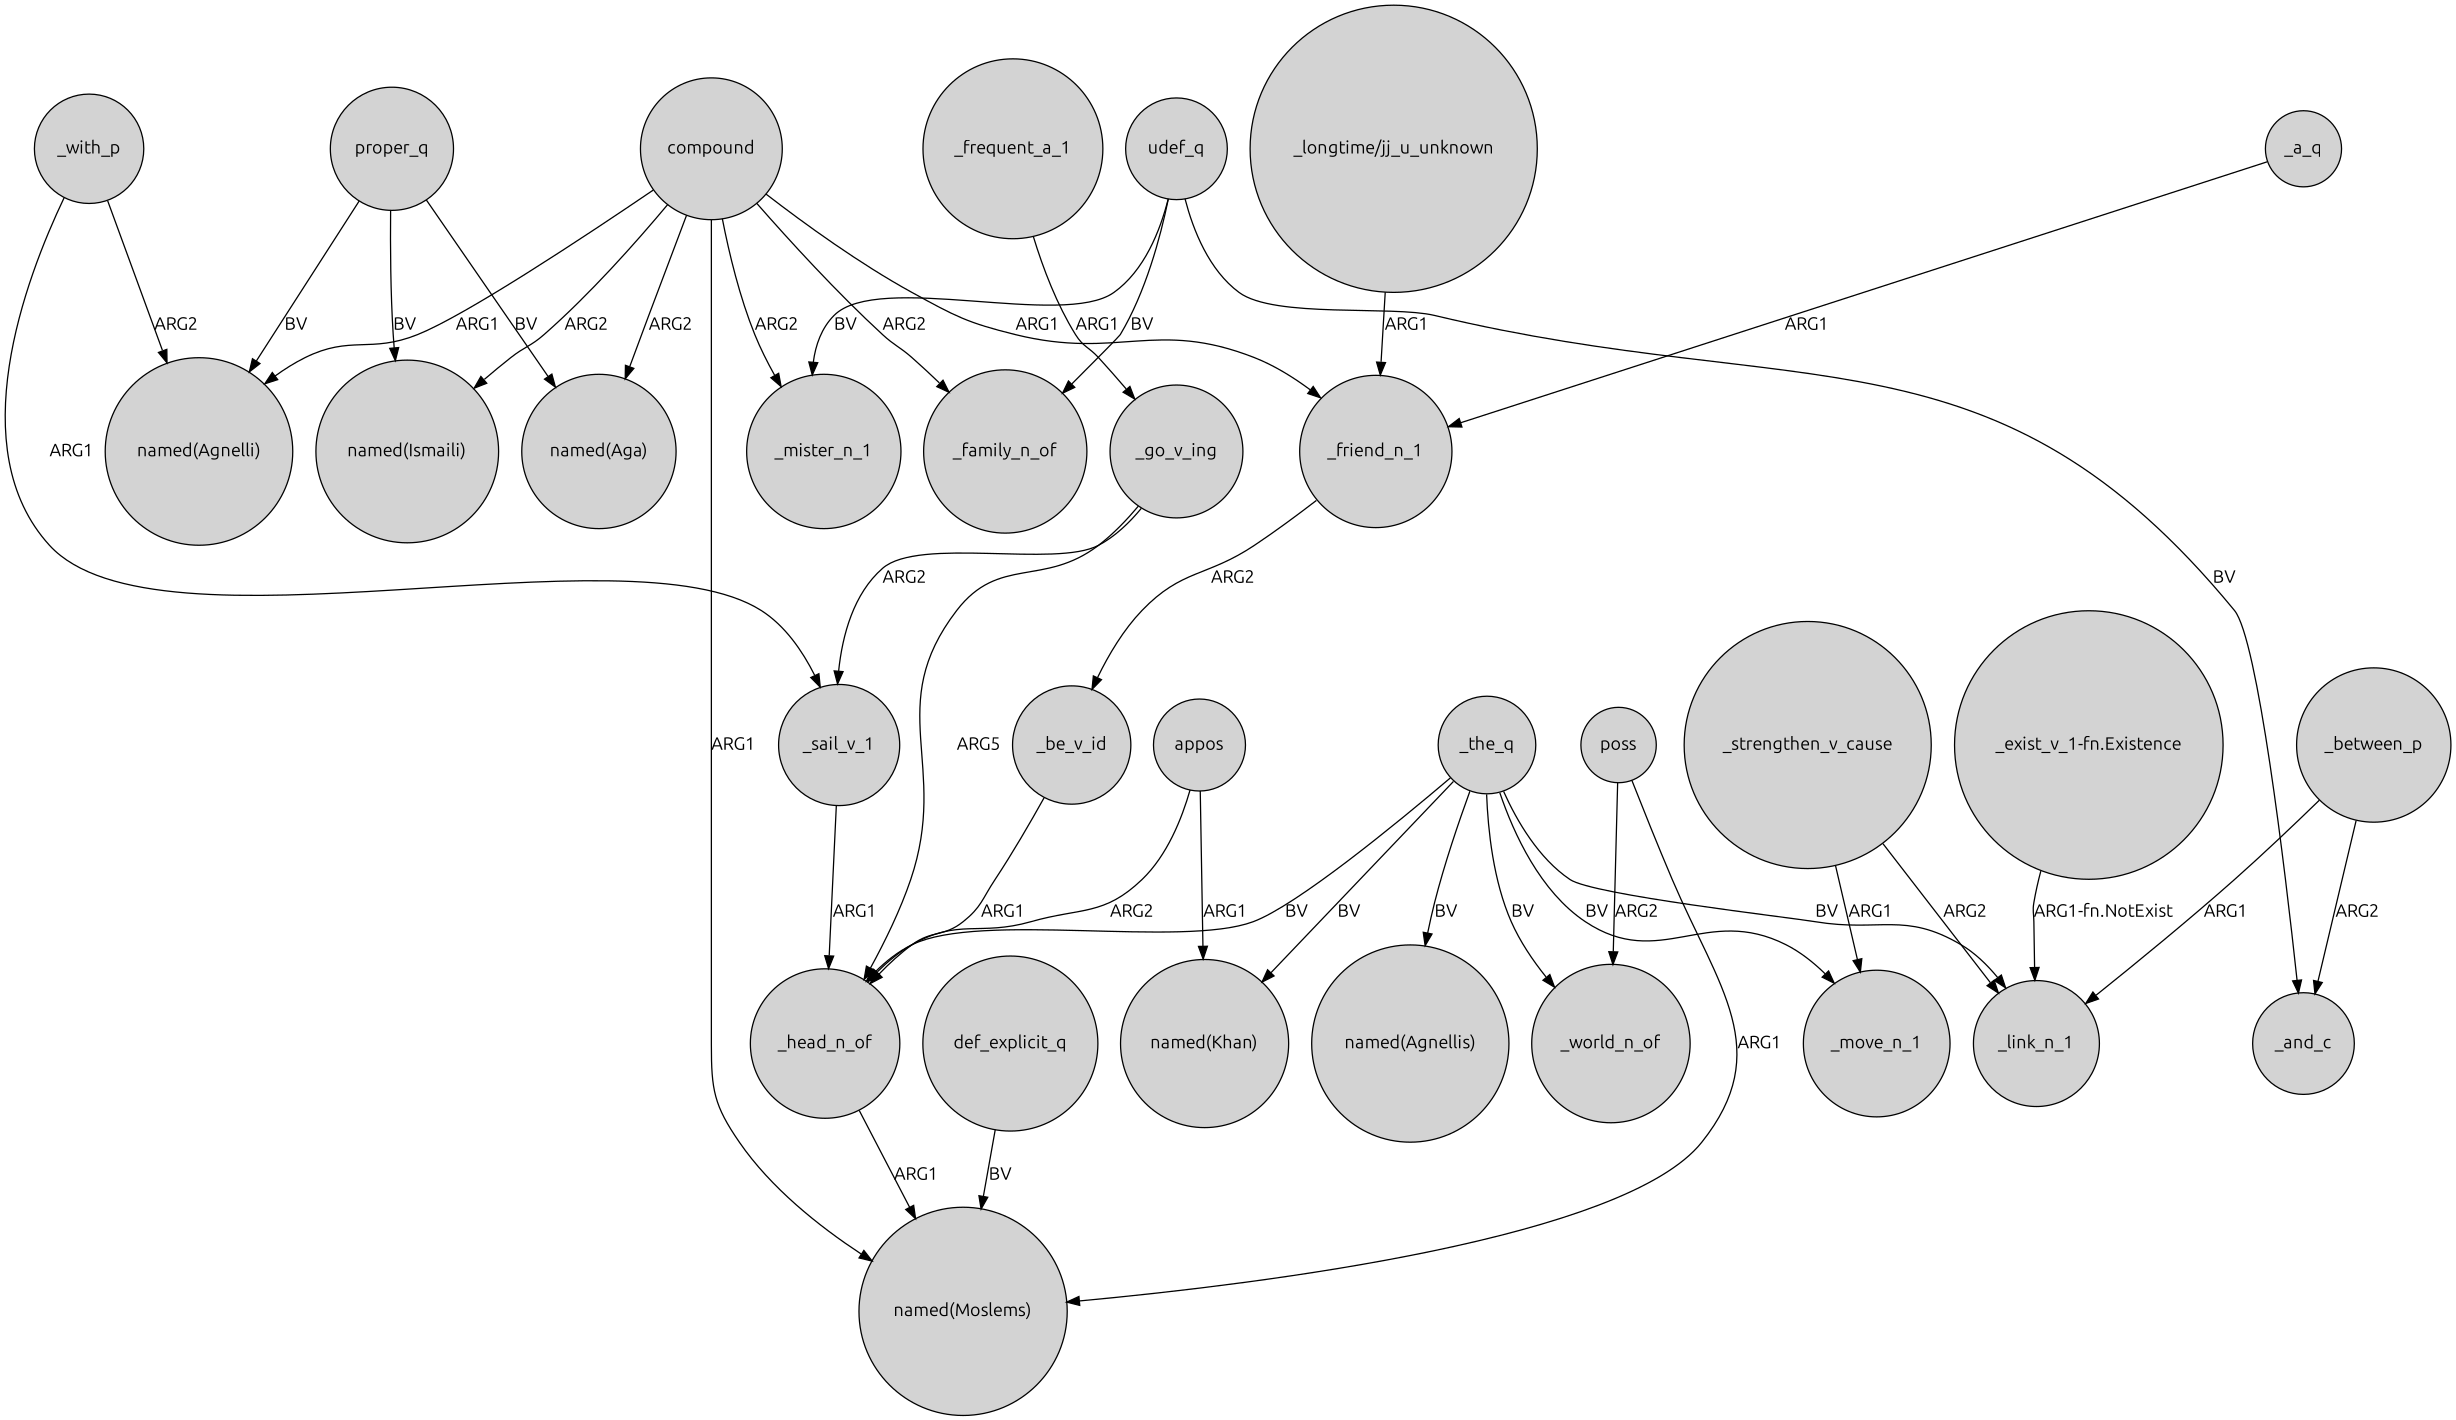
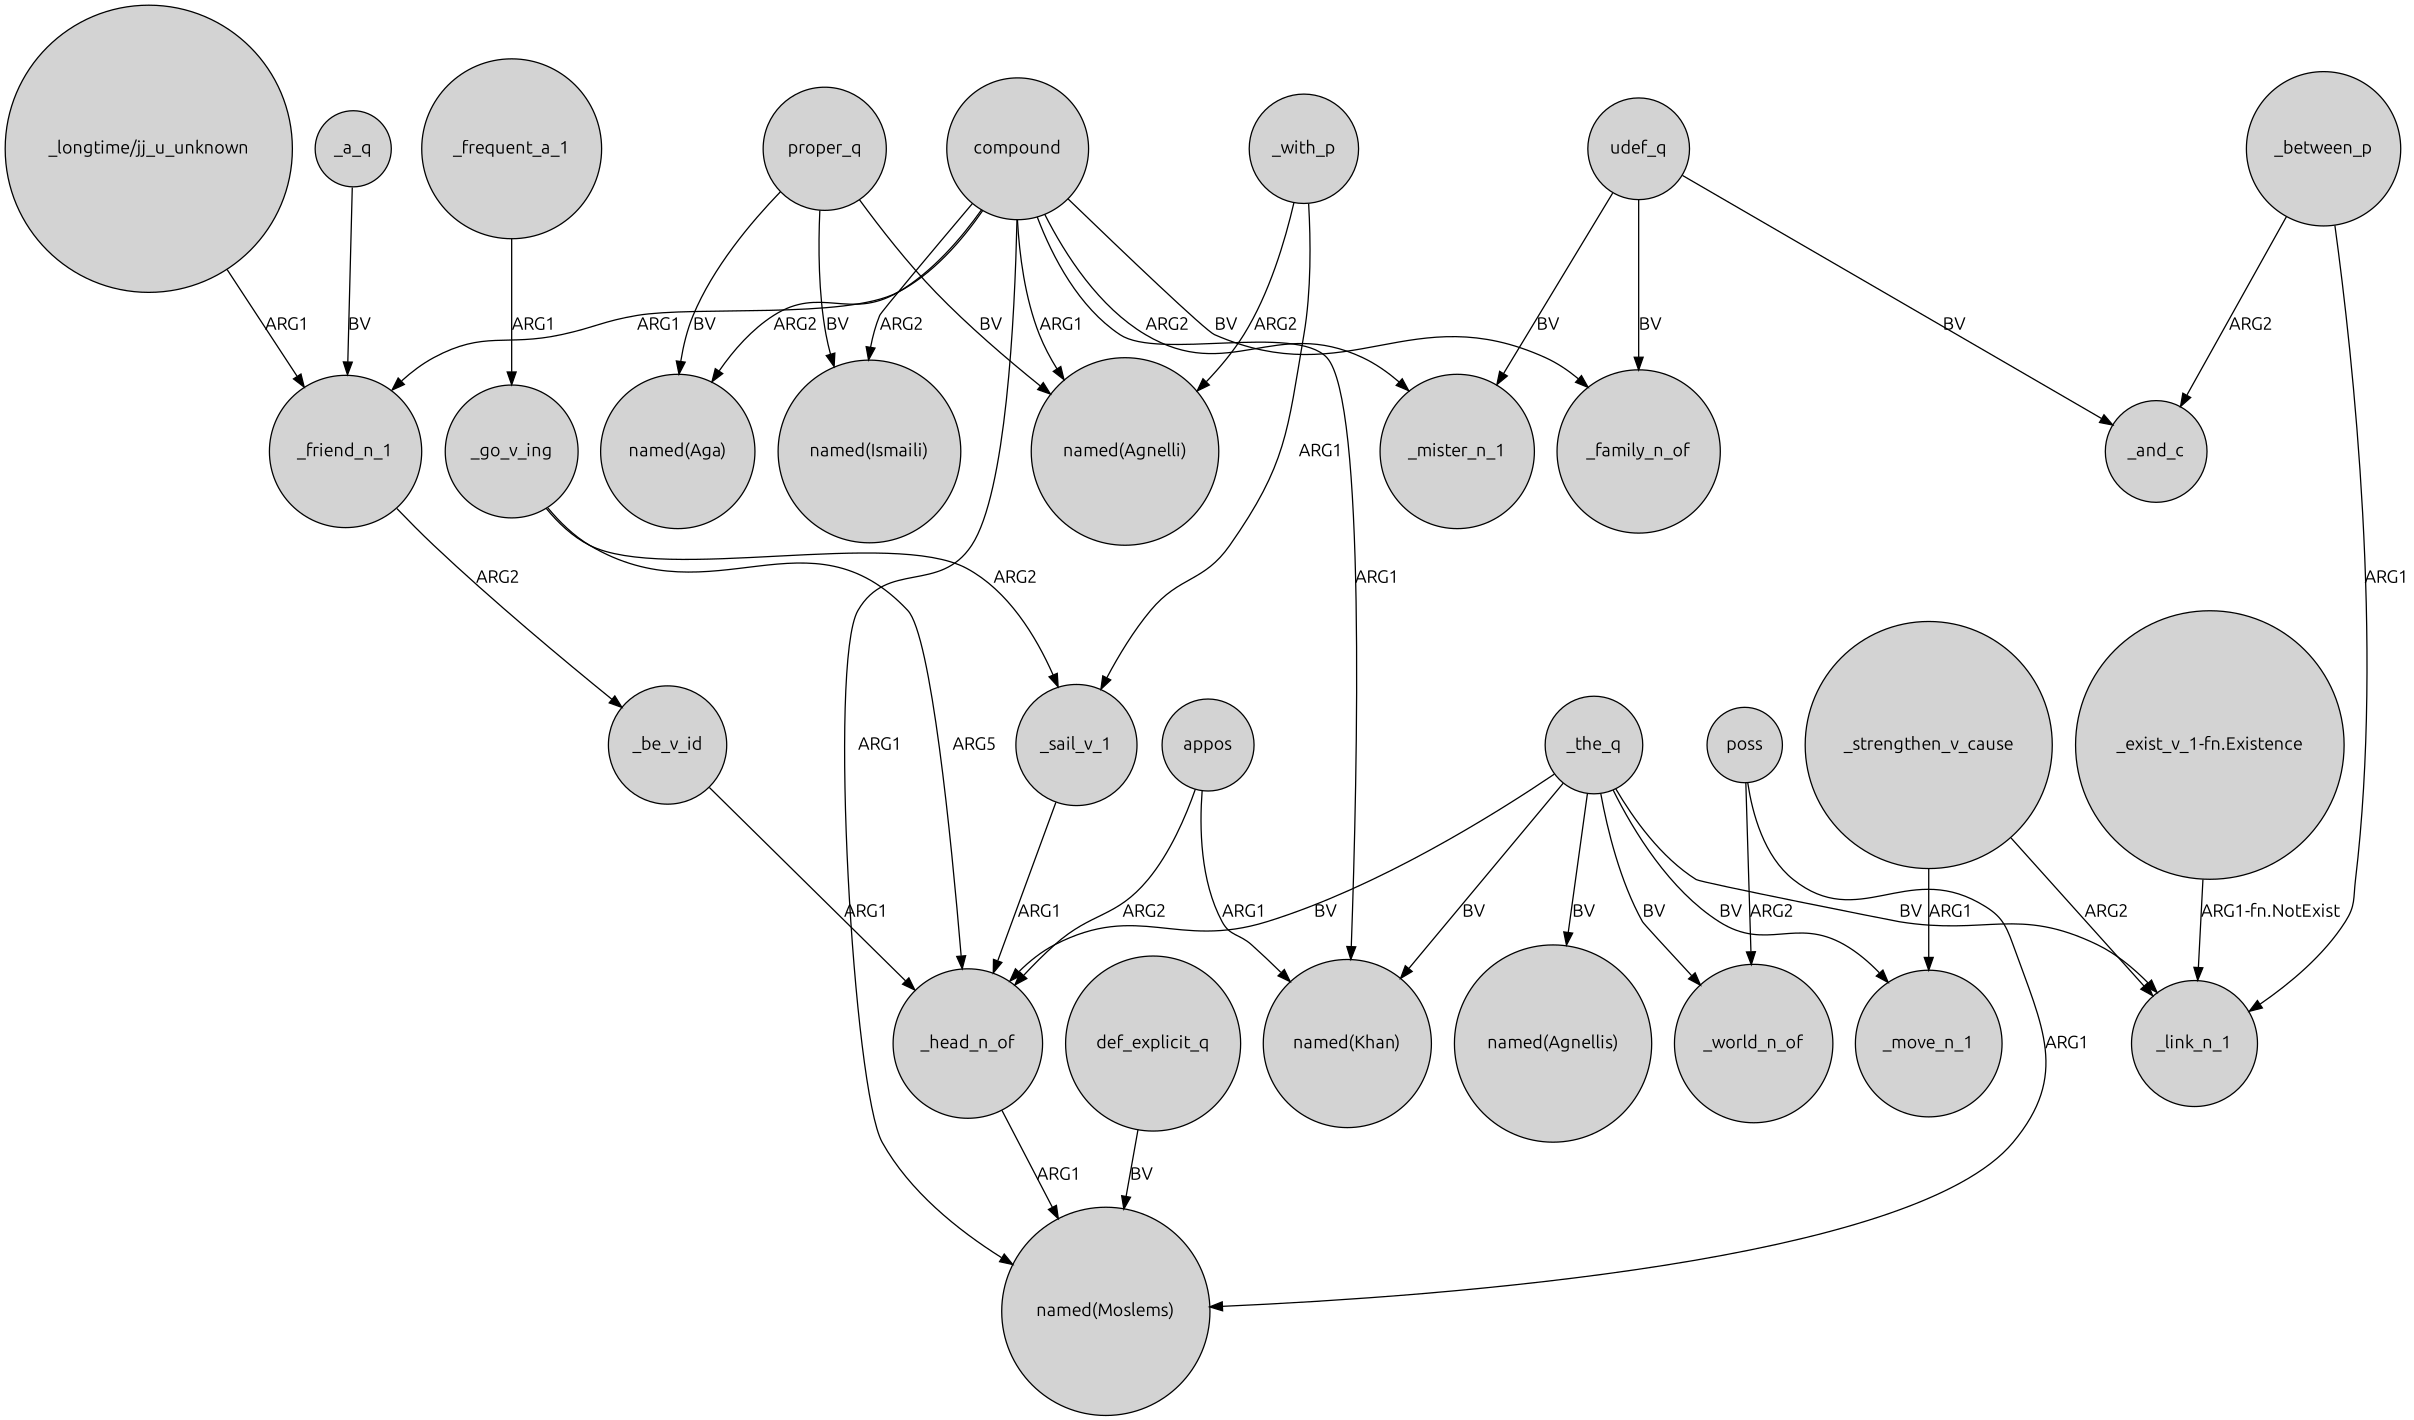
(905, 325) -> (1227, 325)
(1807, 325) -> (360, 325)
none -> (1350, 472)
